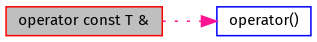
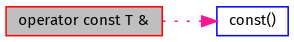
(264, 21) -> (253, 21)
